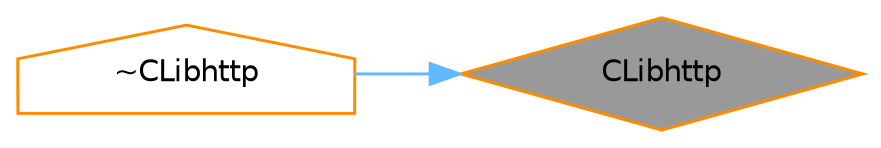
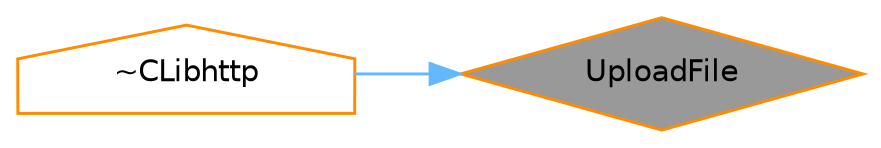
(662, 74) -> (662, 74)
